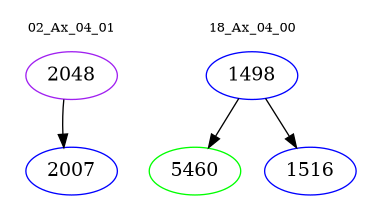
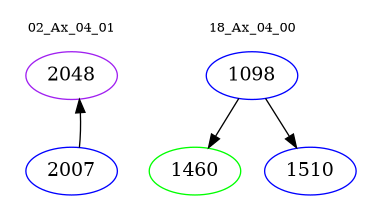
(252, 76) -> (252, 76)
(63, 117) -> (80, 130)
(195, 171) -> (195, 171)
(310, 171) -> (310, 171)
